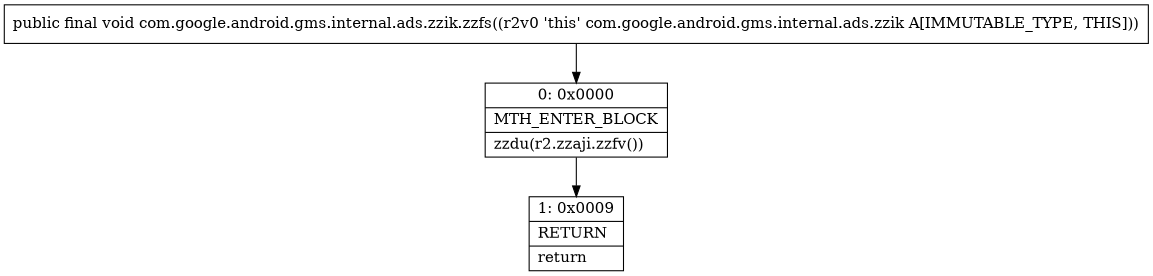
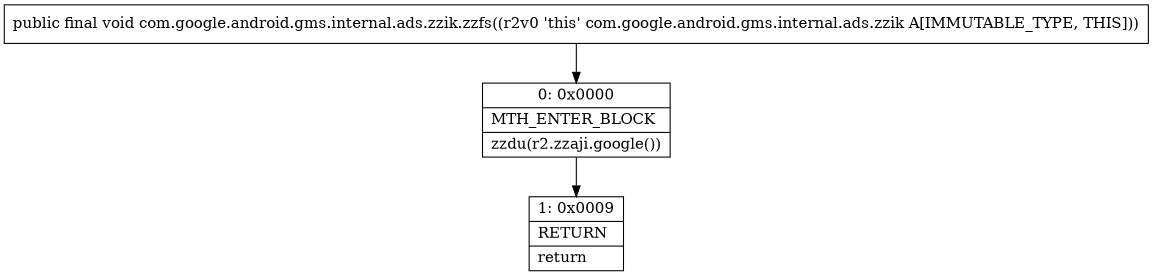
(569, 144) -> (576, 144)
